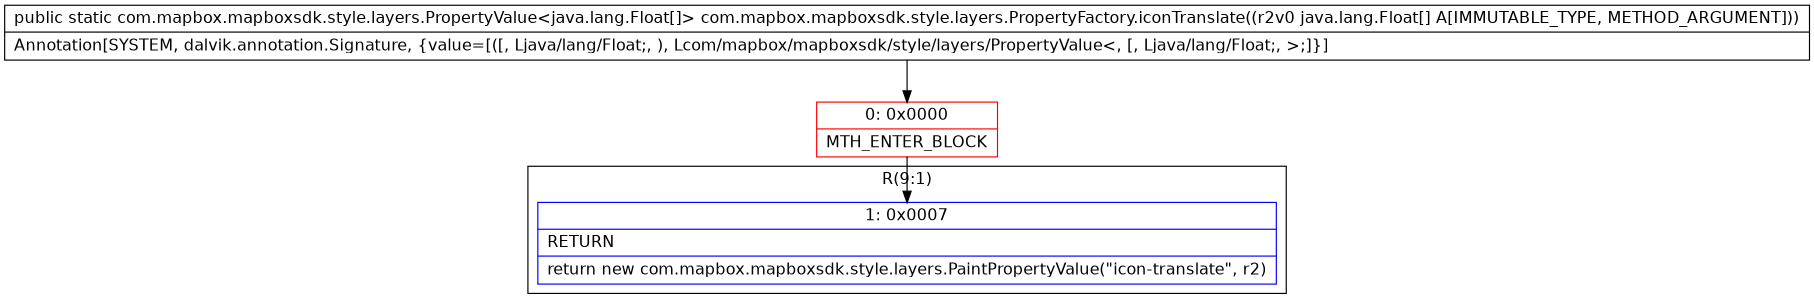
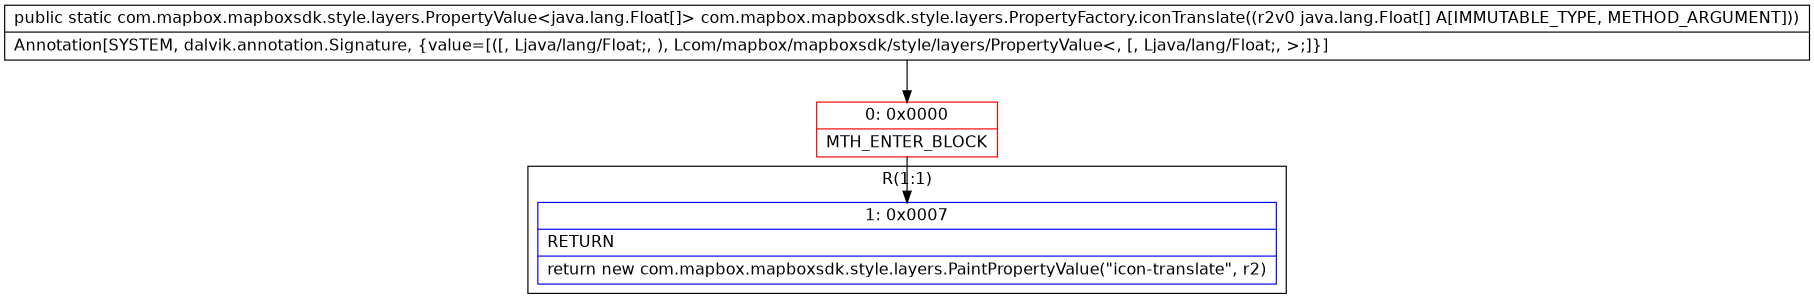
(907, 180) -> (907, 180)
